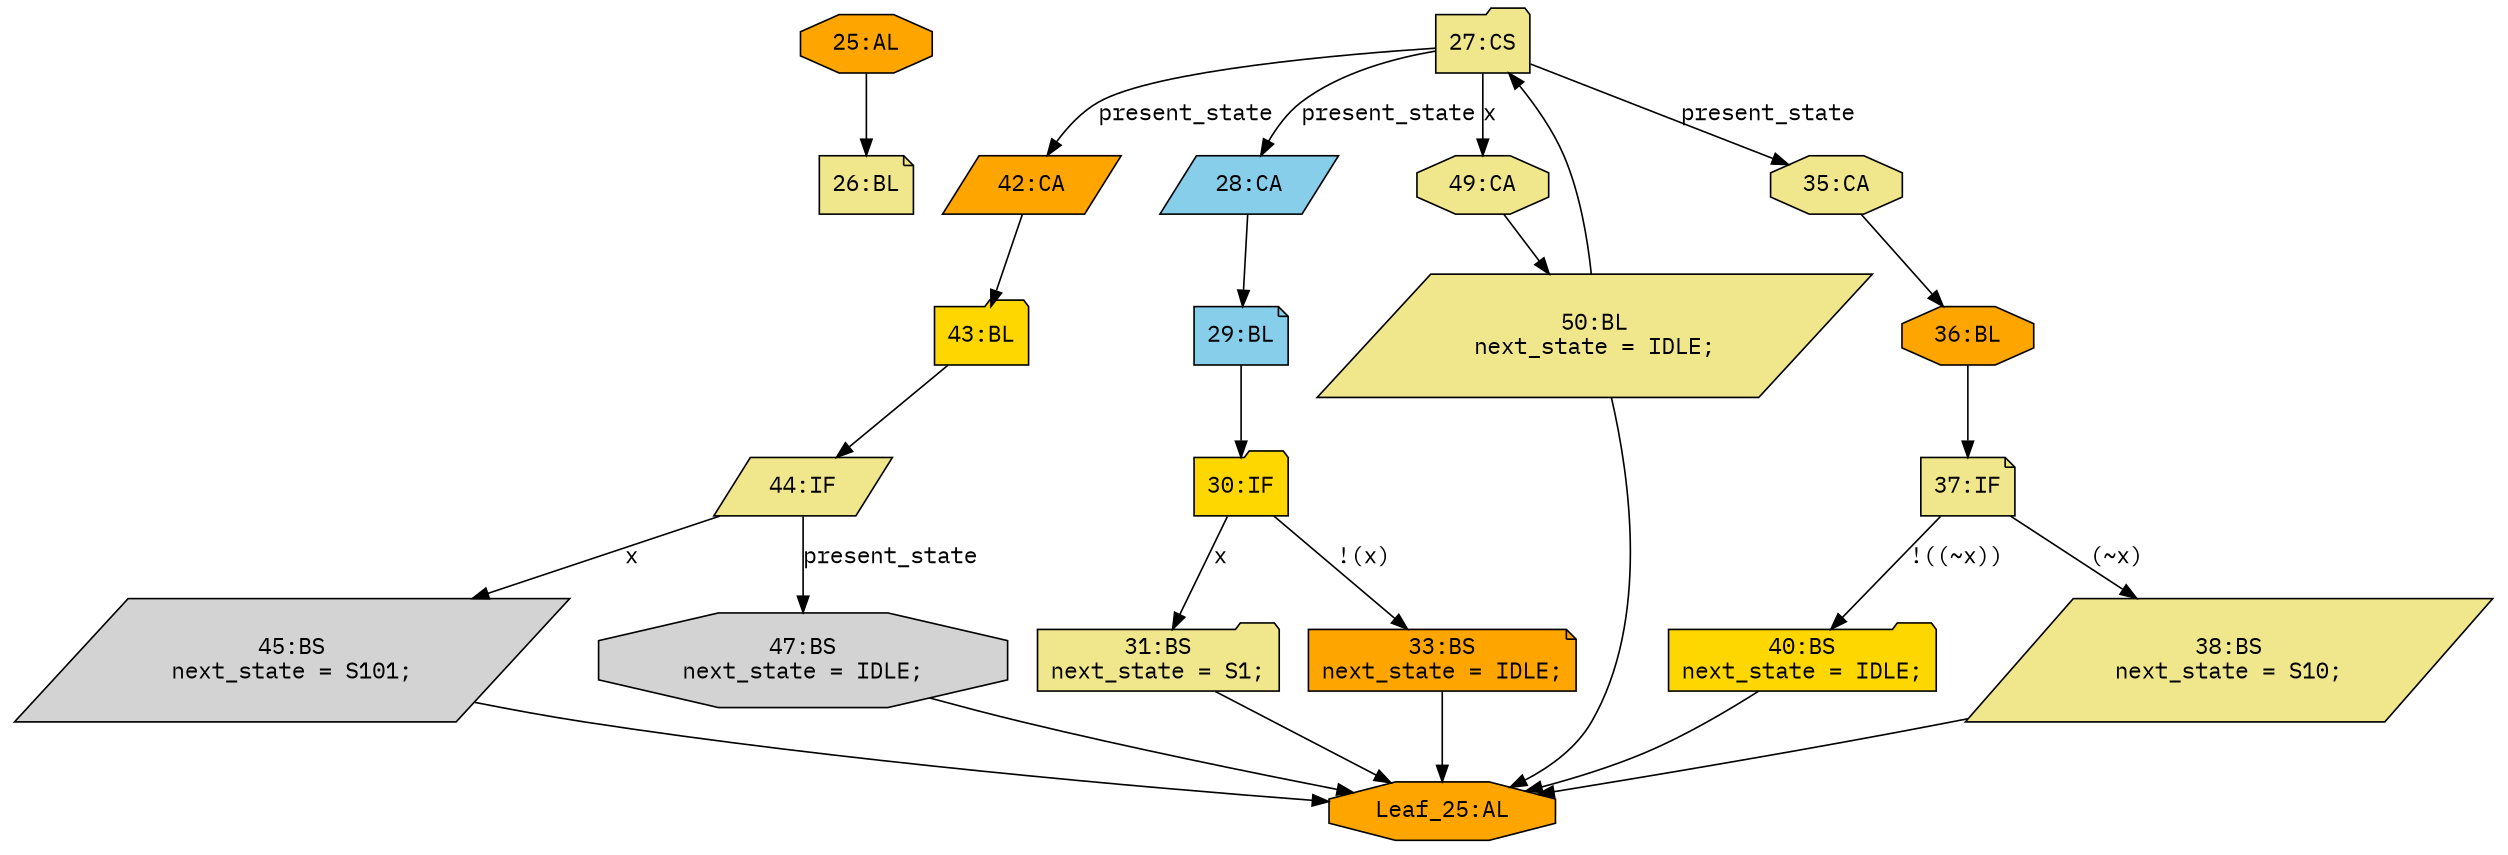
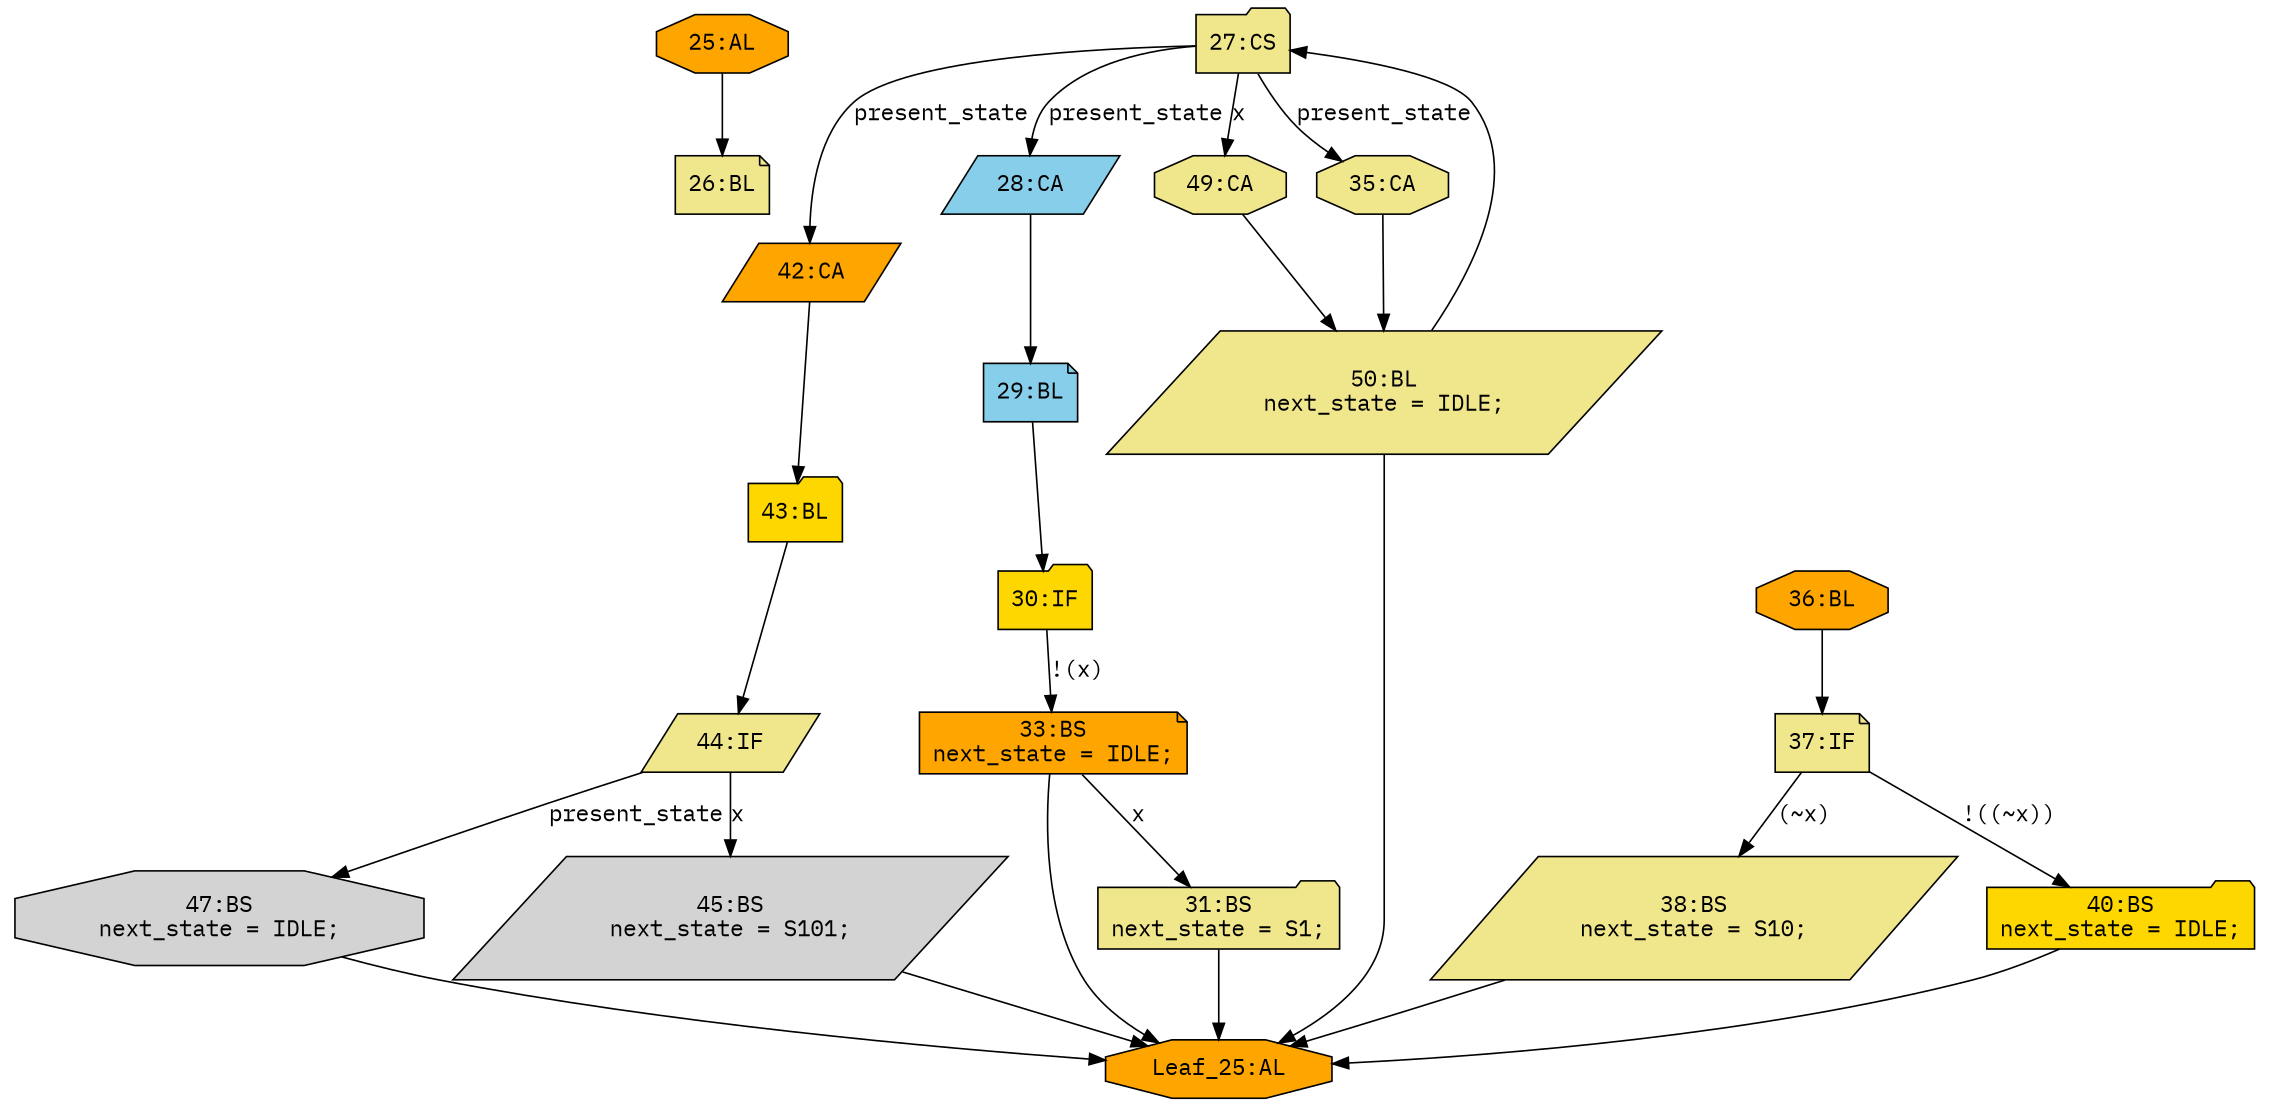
(1897, 254) -> (1383, 264)
(1204, 565) -> (1131, 825)
